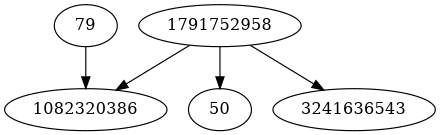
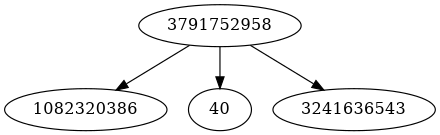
(86, 26) -> none
(220, 26) -> (220, 26)
(220, 110) -> (220, 110)
